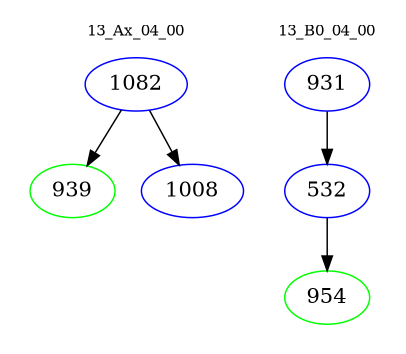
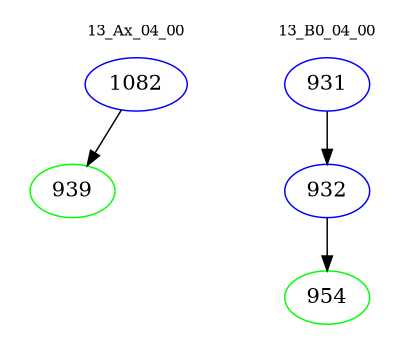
(192, 191) -> none
(327, 191) -> (327, 191)
